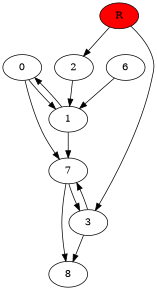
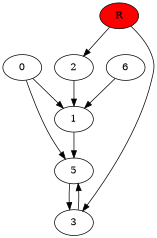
(51, 95) -> none
(68, 171) -> (74, 171)
(68, 274) -> none
